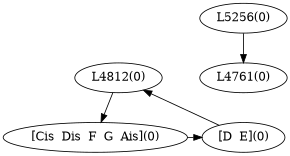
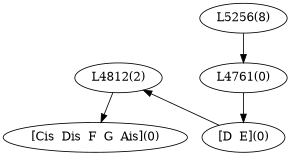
(243, 18) -> (243, 18)
(118, 78) -> (118, 78)
(190, 137) -> (243, 104)
